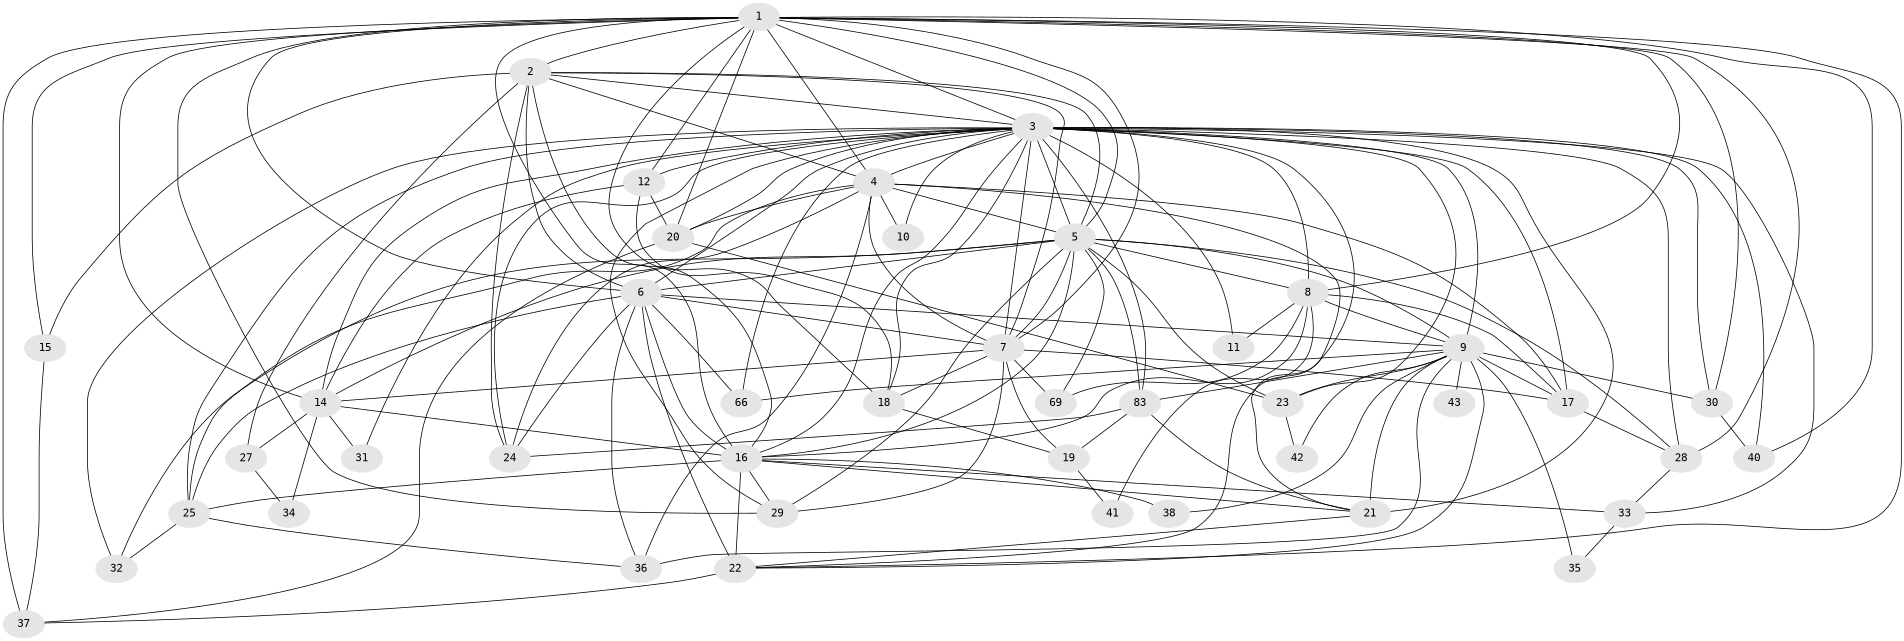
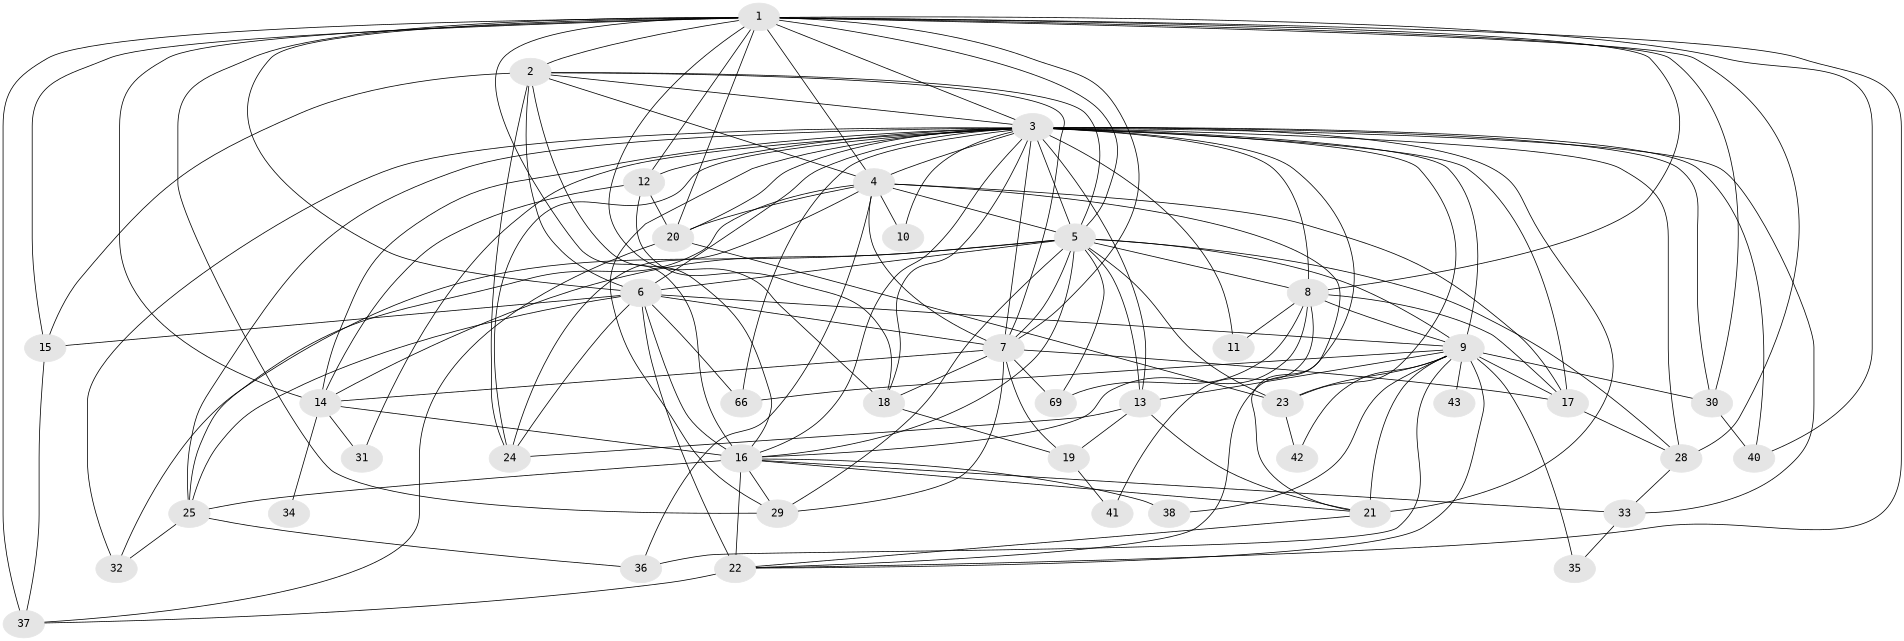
(1140, 403) -> (1140, 403)
(612, 431) -> (329, 322)
(246, 458) -> none
